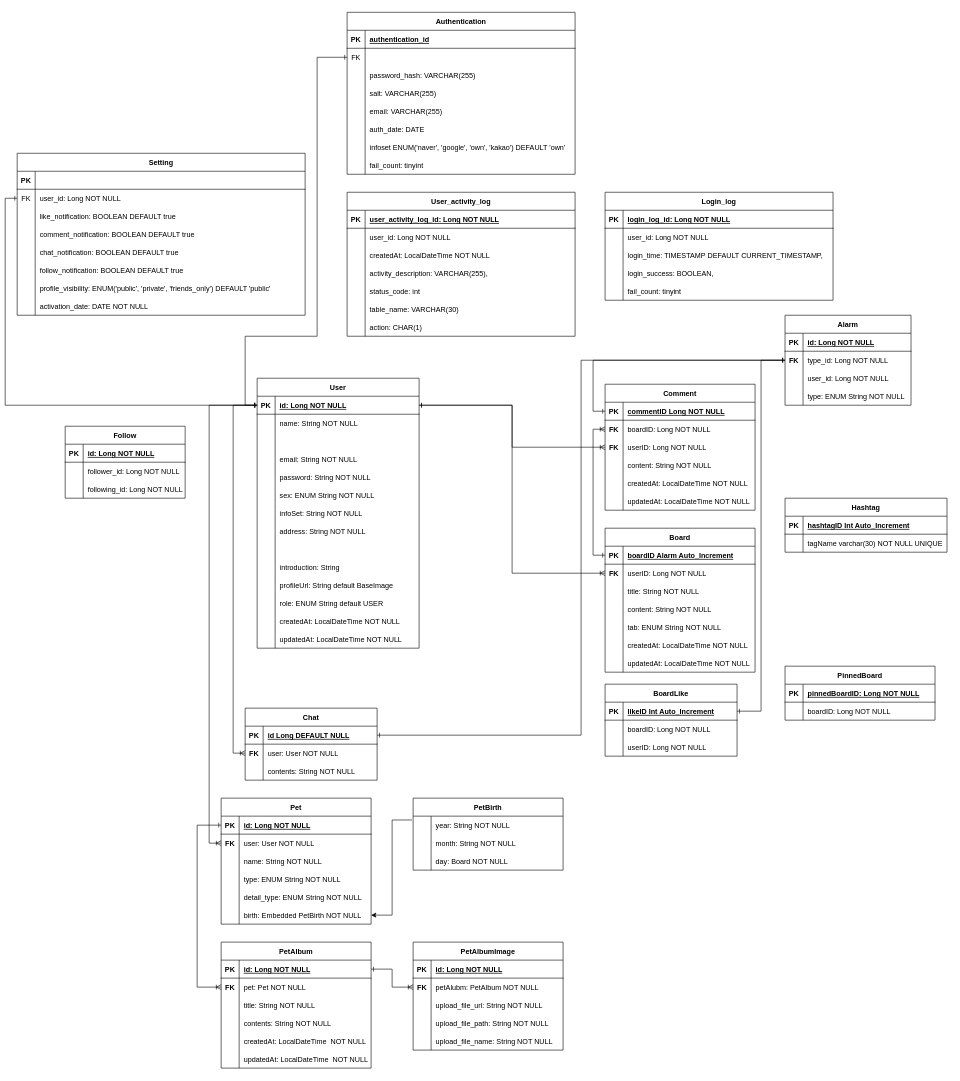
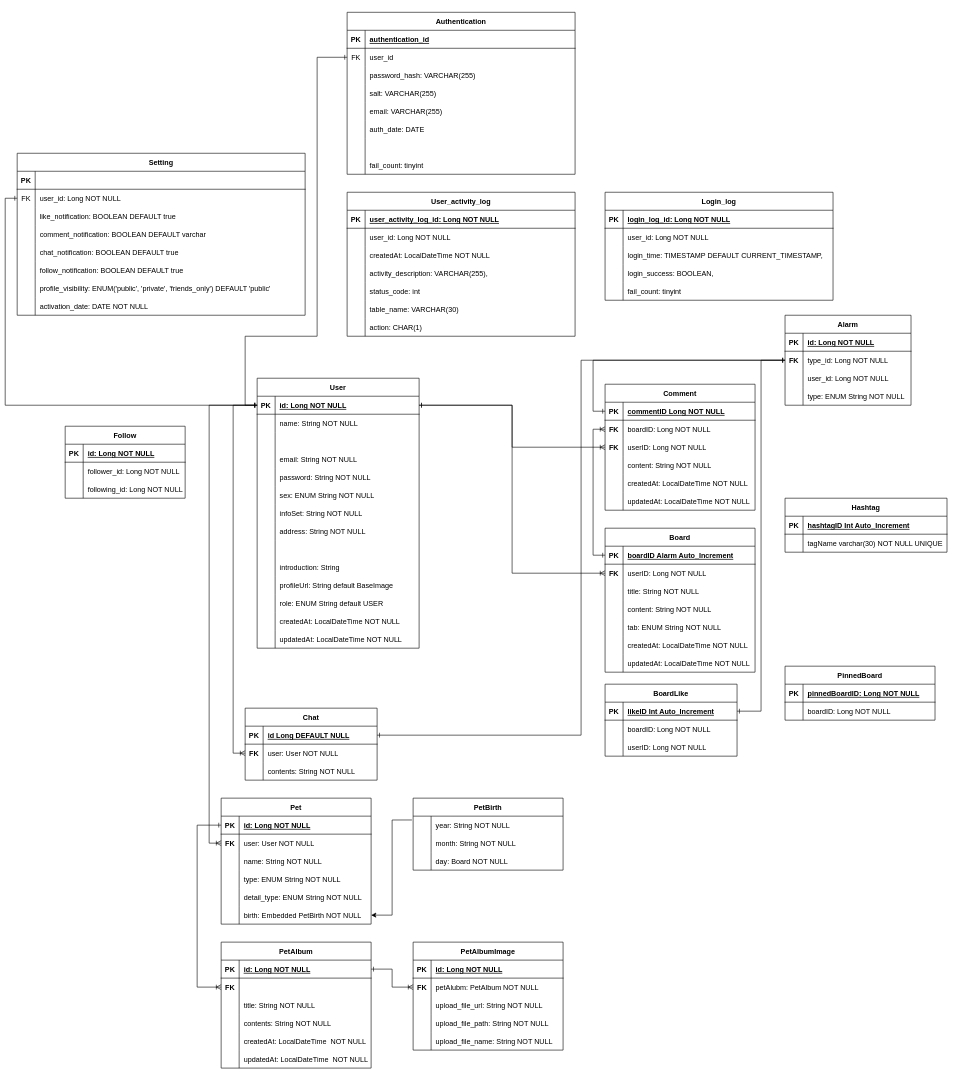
none -> (470, 57)
(470, 147) -> none
(118, 235) -> (124, 235)
(305, 987) -> none
